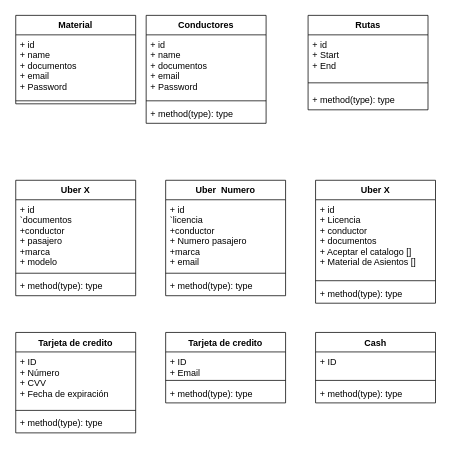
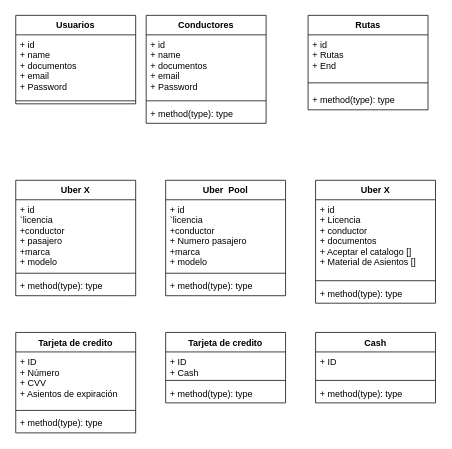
(75, 26) -> (75, 26)
(320, 45) -> (320, 45)
(225, 191) -> (225, 191)
(27, 210) -> (27, 210)
(177, 210) -> (177, 210)
(28, 362) -> (28, 362)
(178, 362) -> (178, 362)
